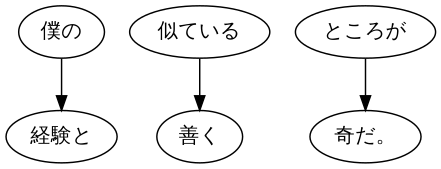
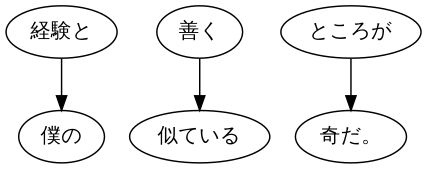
(62, 77) -> (62, 77)
(200, 77) -> (200, 77)
